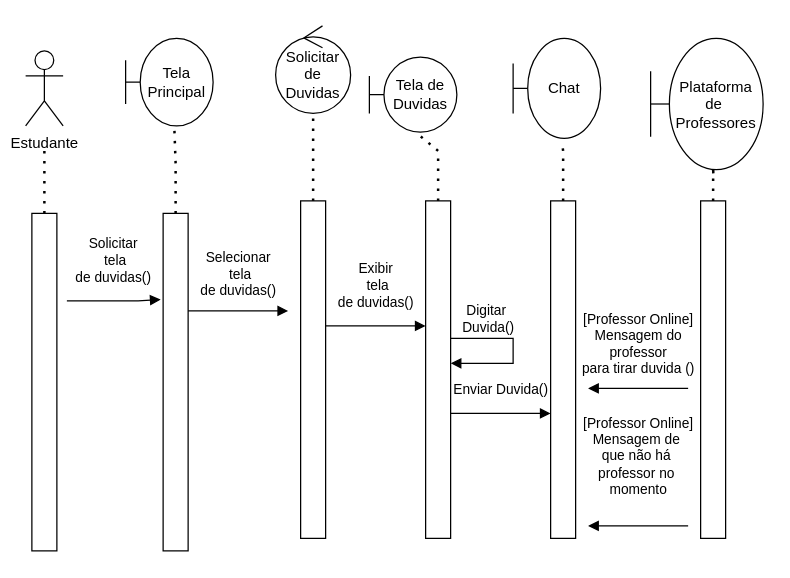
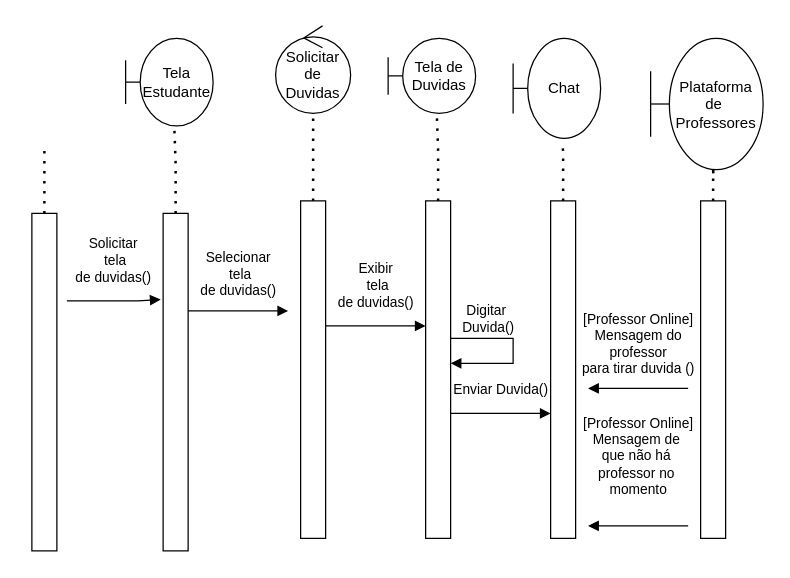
(177, 82) -> (177, 82)
(44, 88) -> none
(413, 94) -> (432, 76)
